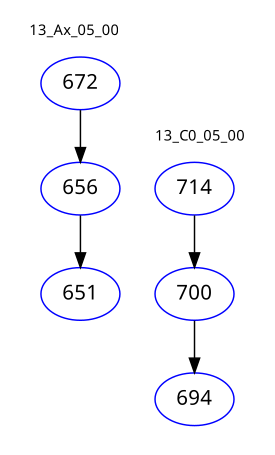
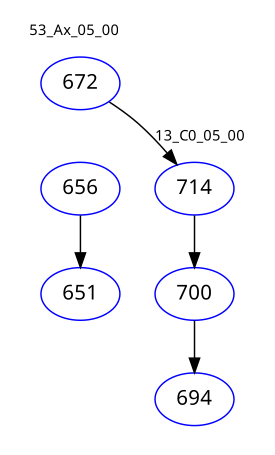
(75, 31) -> (75, 31)
(80, 129) -> (153, 137)
